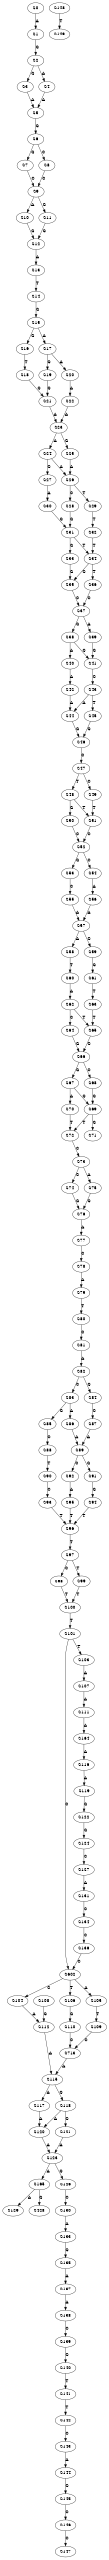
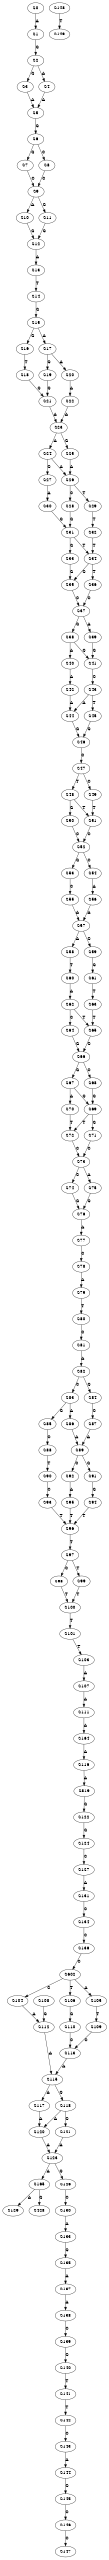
none -> (88, 1147)
(84, 1791) -> (84, 1791)
(65, 1803) -> none
(70, 2053) -> (70, 2053)
